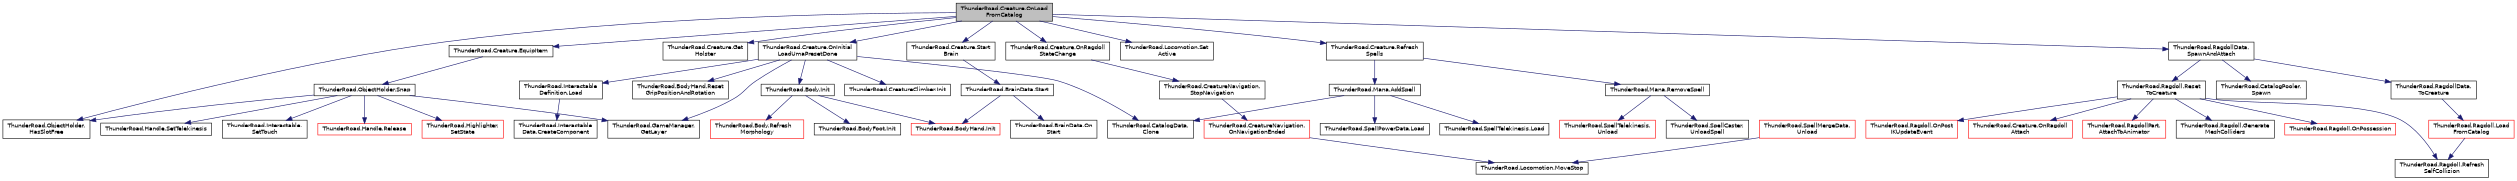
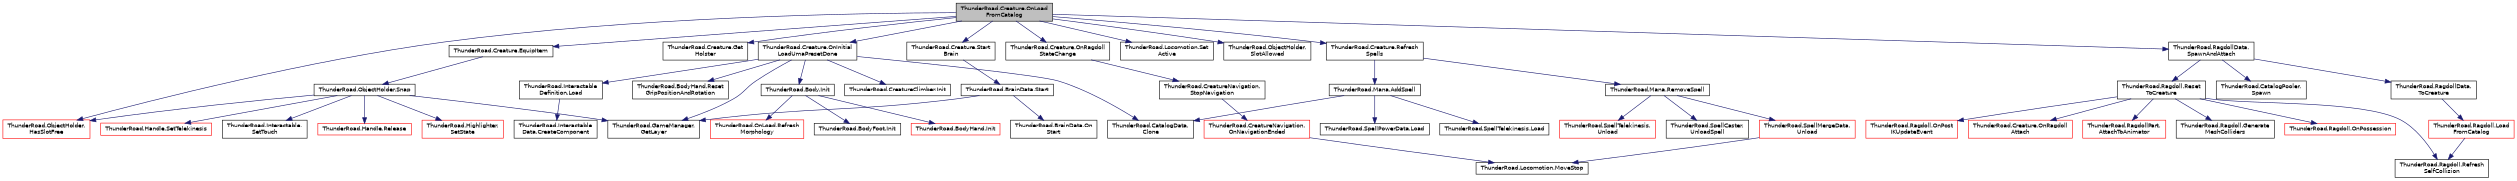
none -> (1267, 51)
none -> (1723, 107)
(984, 108) -> (843, 109)
(46, 129) -> (46, 129)
(156, 129) -> (156, 129)
(757, 129) -> (757, 129)
